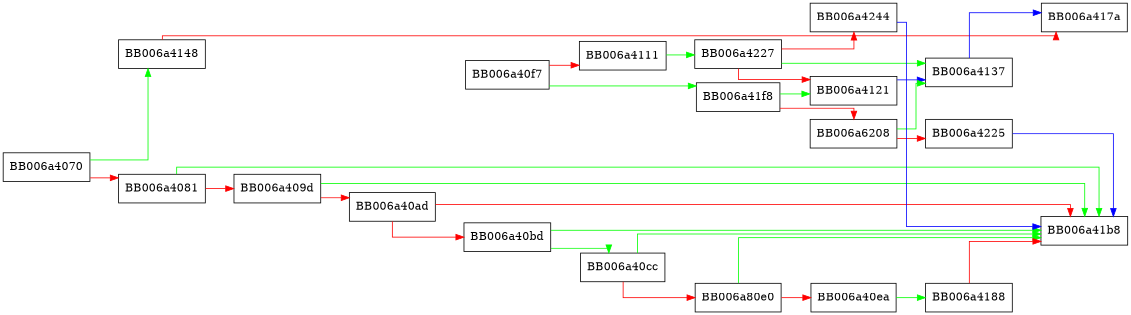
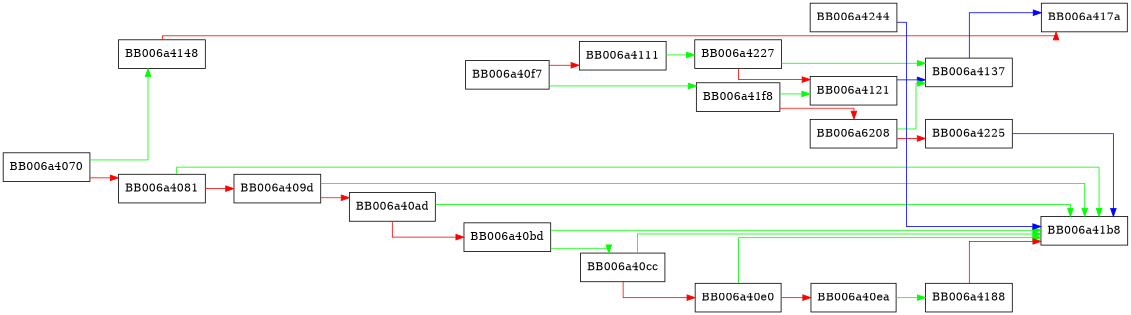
(822, 49) -> none
(755, 205) -> (755, 205)
(738, 298) -> (738, 298)
